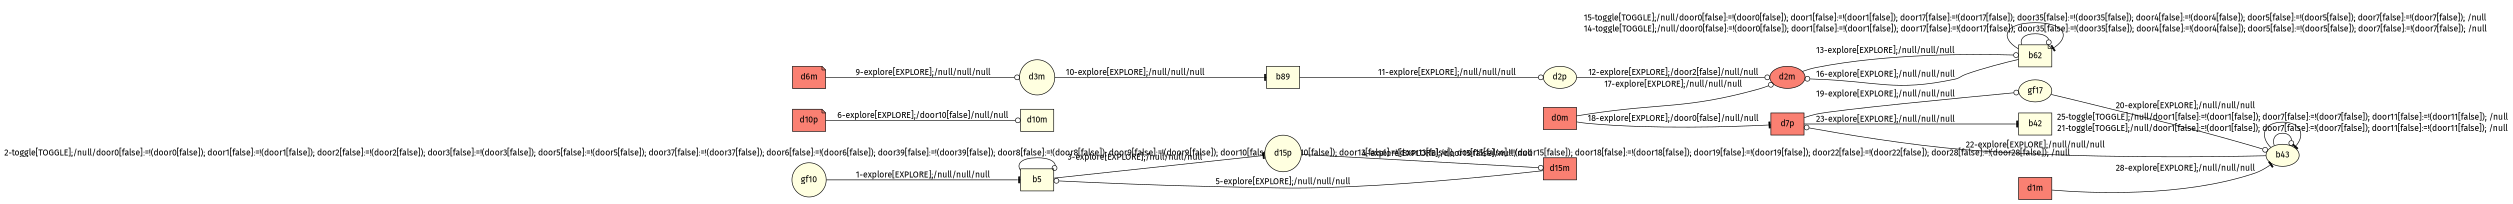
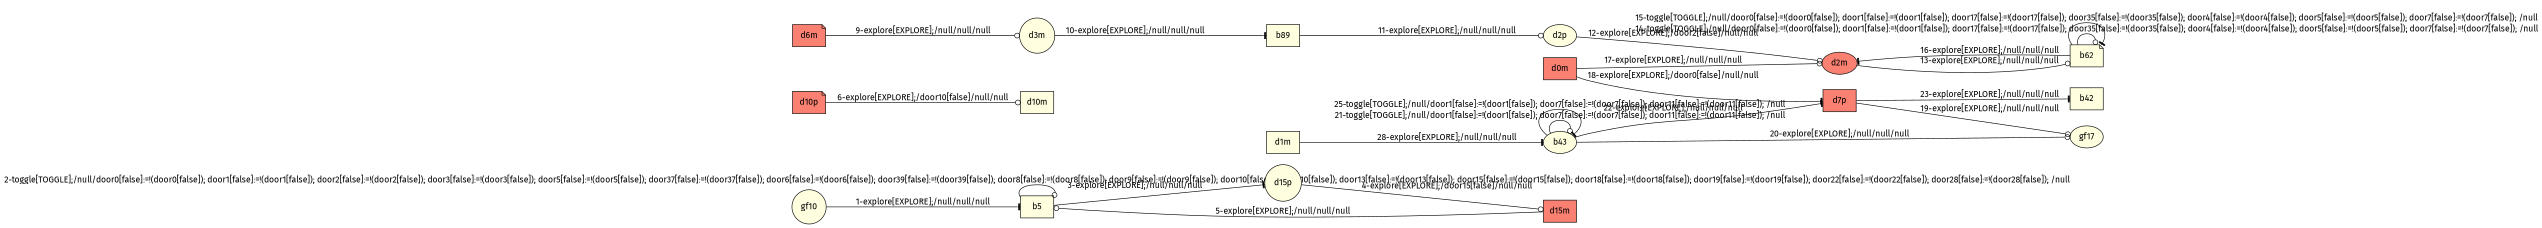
(1916, 85) -> (1965, 55)
(2157, 120) -> (1821, 140)
(2037, 154) -> (1697, 119)
(2035, 188) -> (1283, 142)
